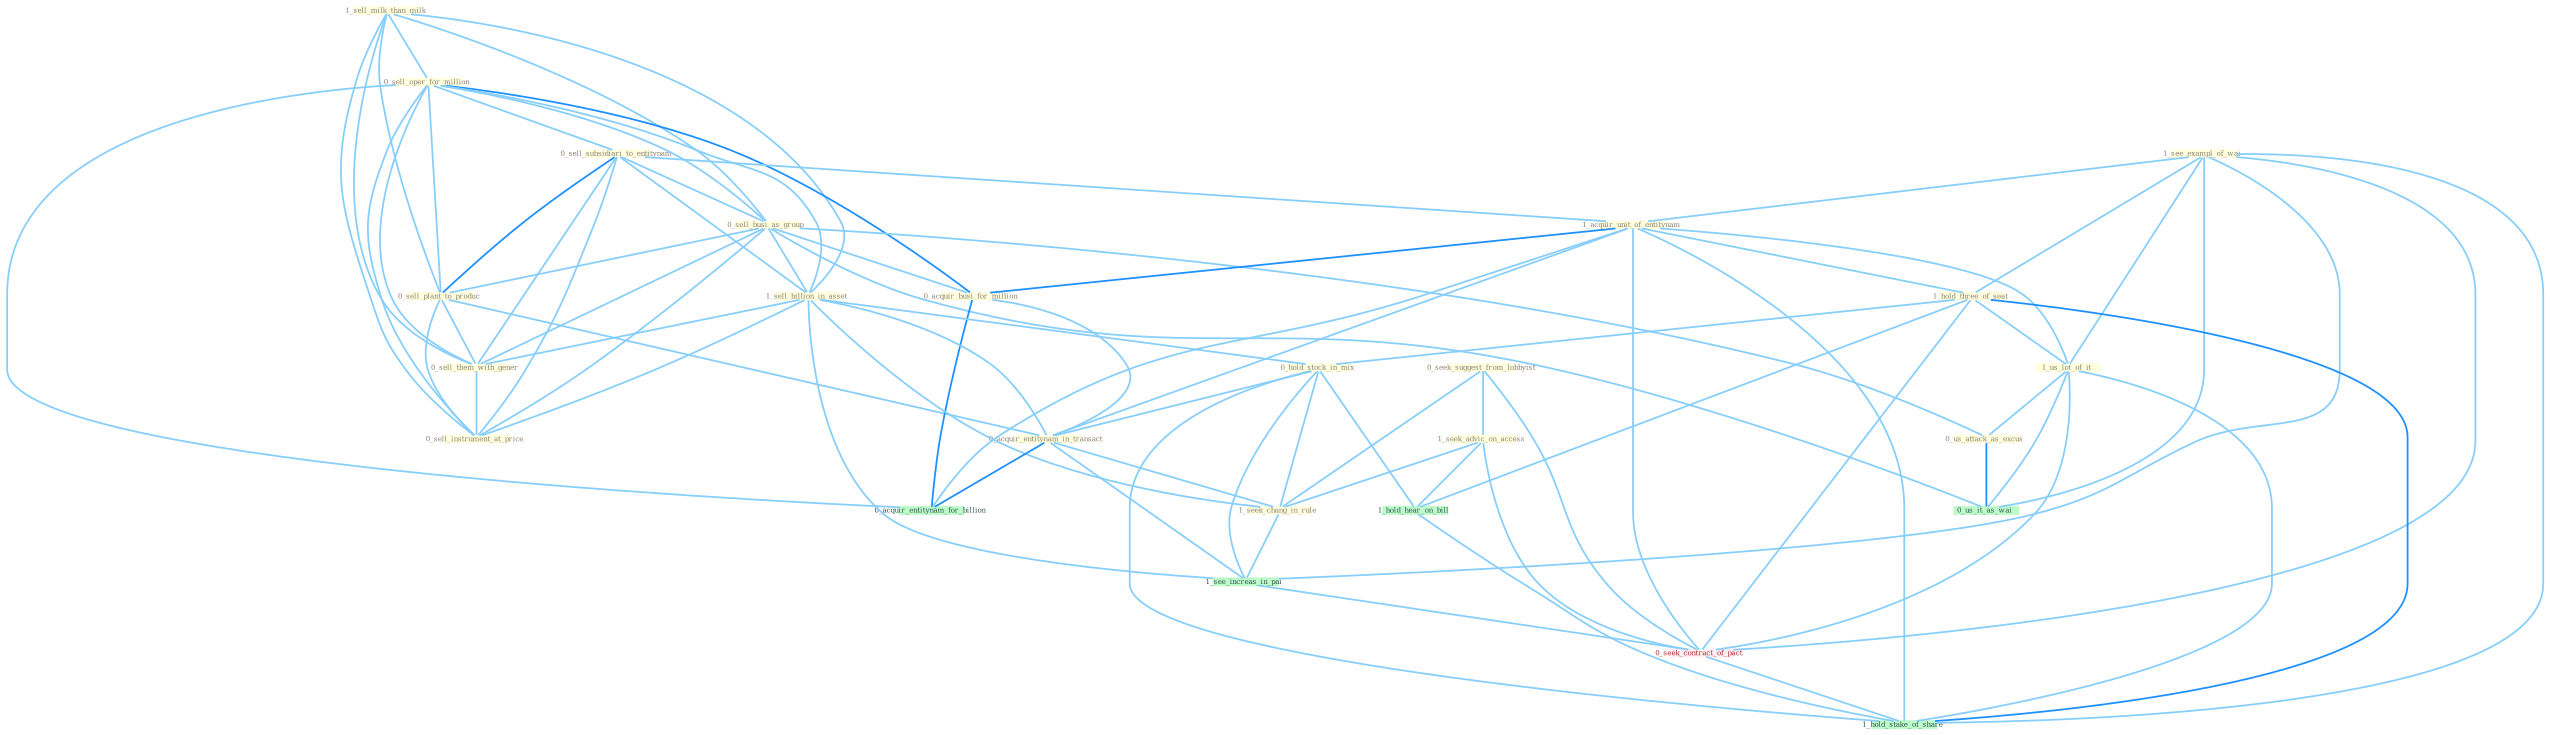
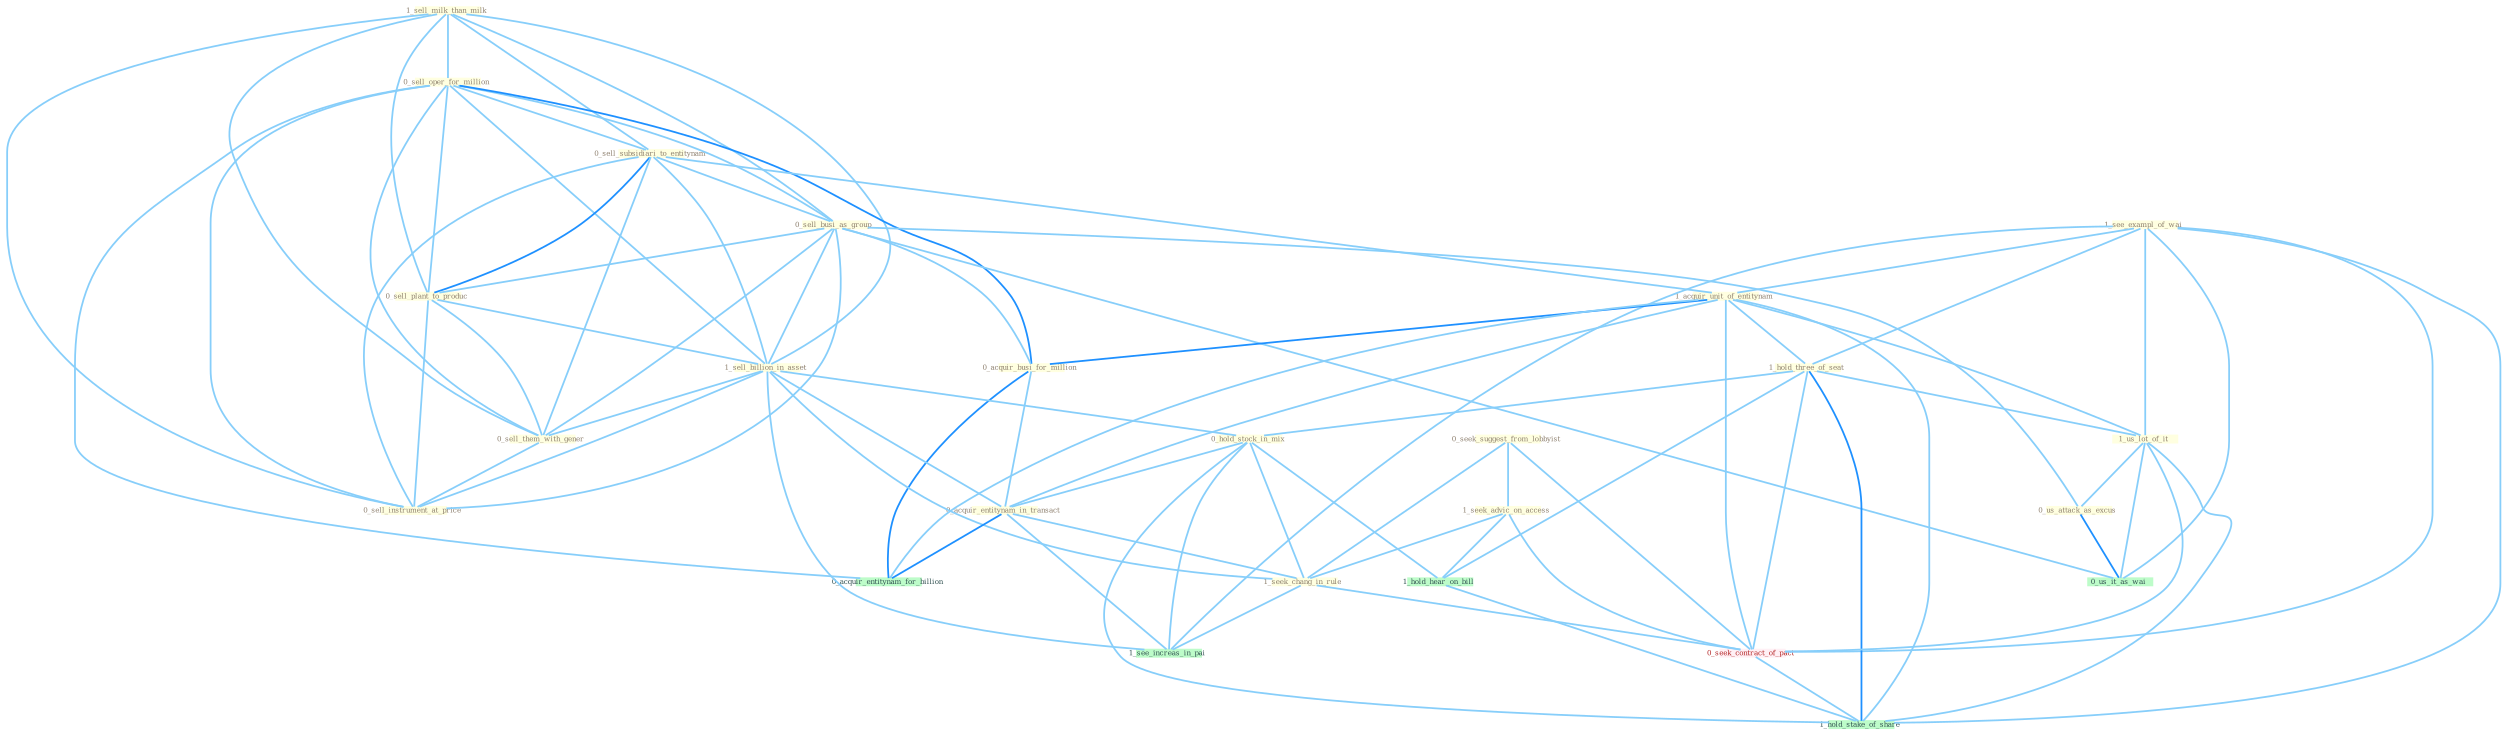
none -> (550, 82)
(744, 368) -> (598, 332)
(1473, 617) -> (1486, 611)
